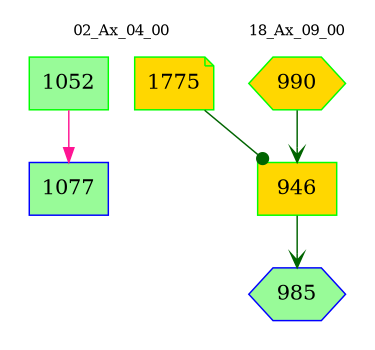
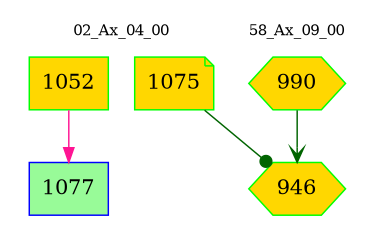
(297, 31) -> (297, 31)
(69, 83) -> (69, 83)
(174, 83) -> (174, 83)
(297, 189) -> (297, 189)
(297, 294) -> none
